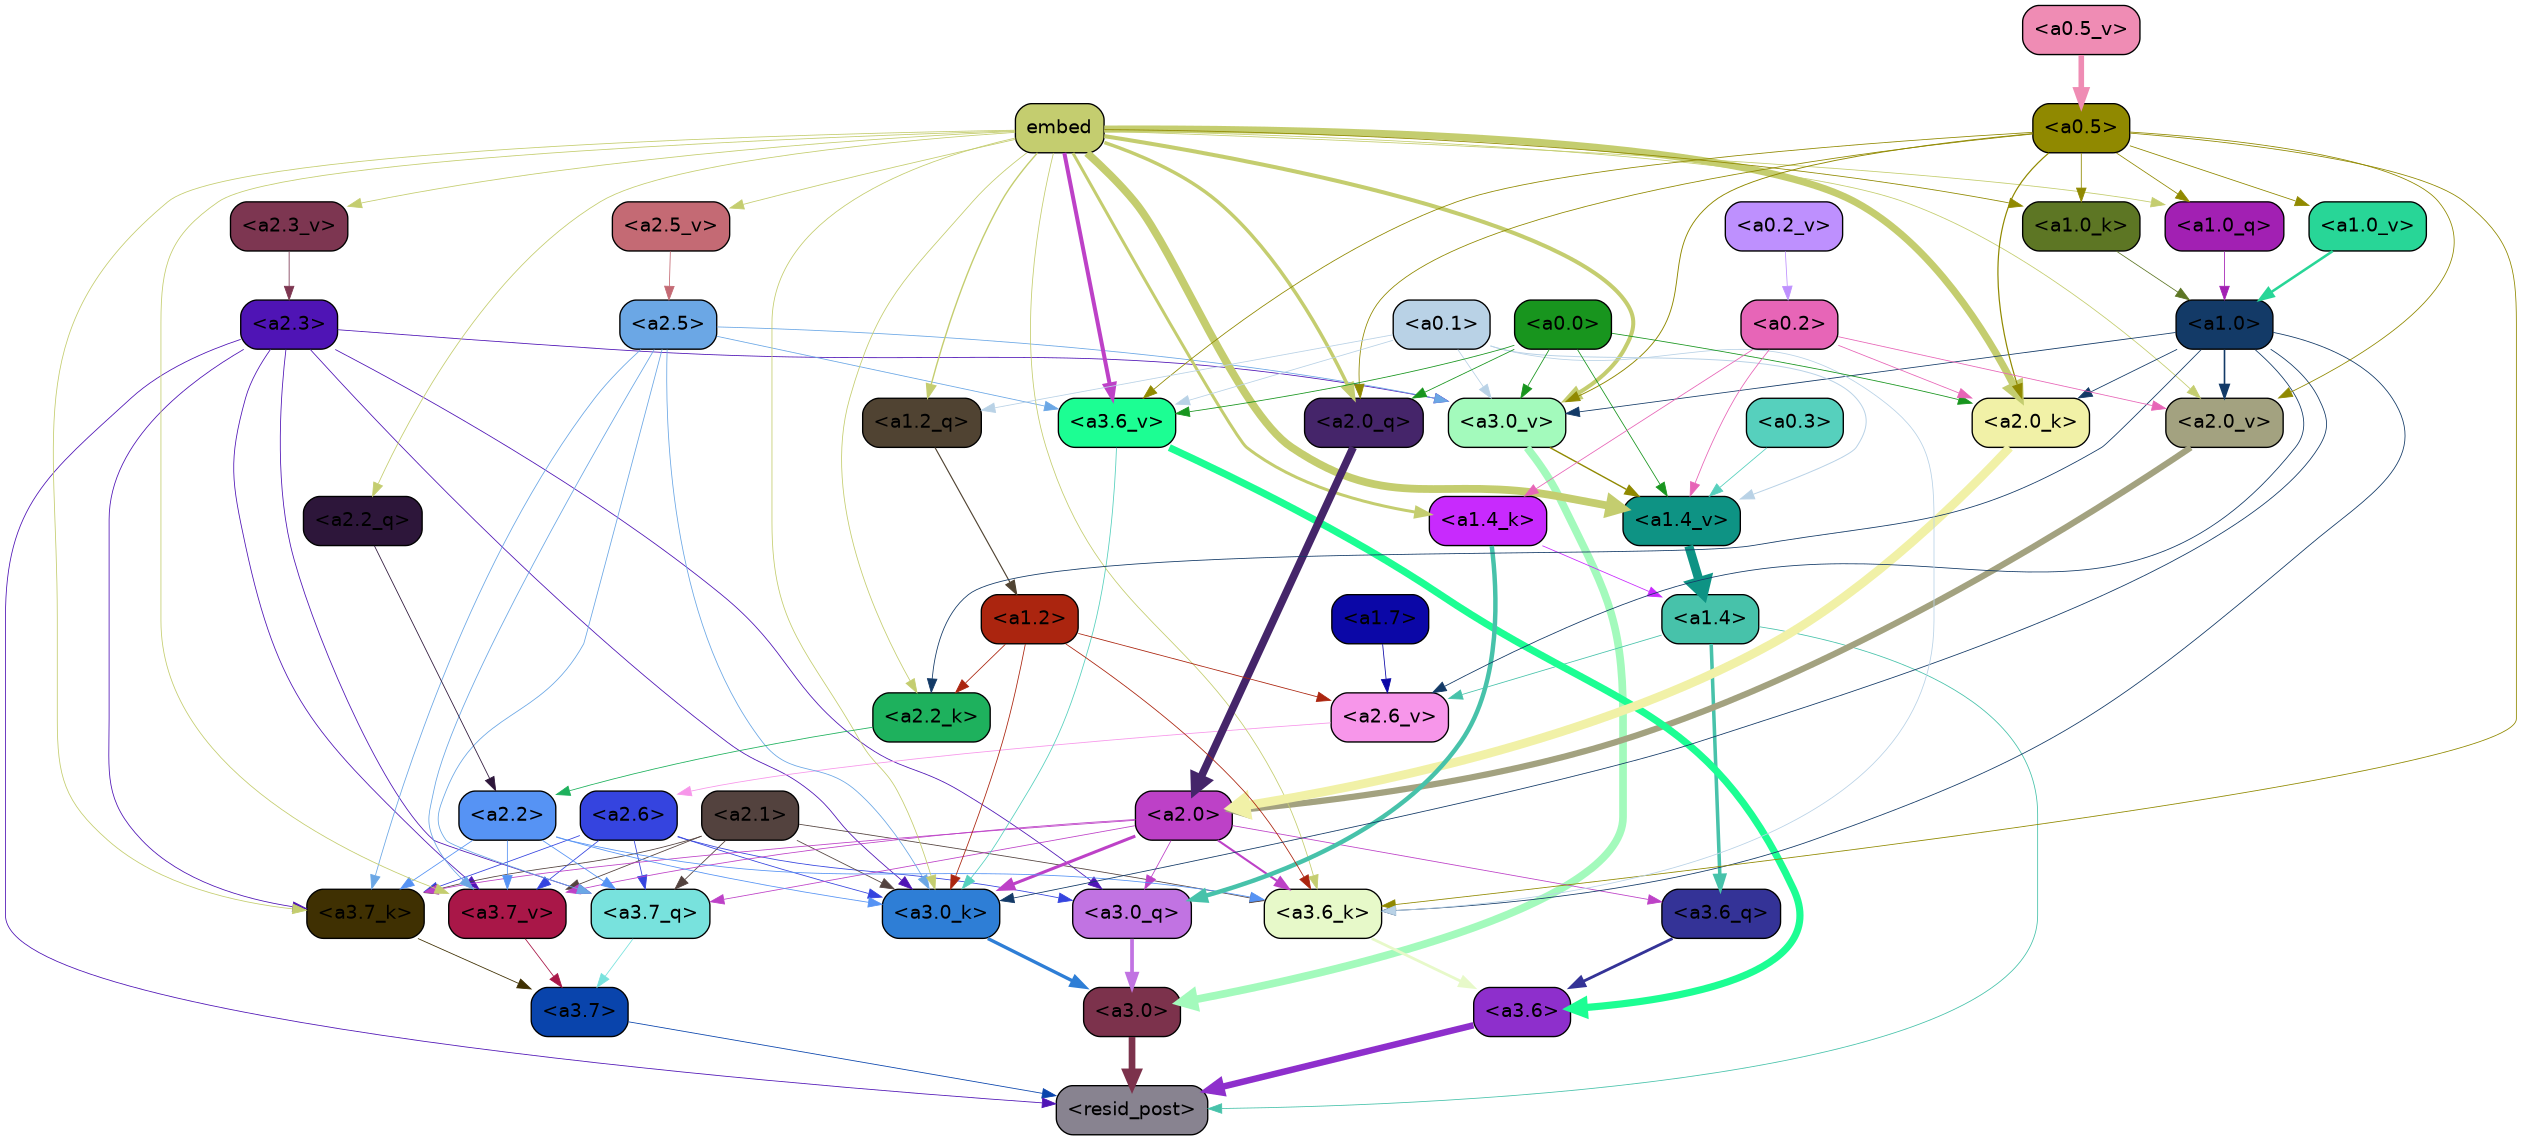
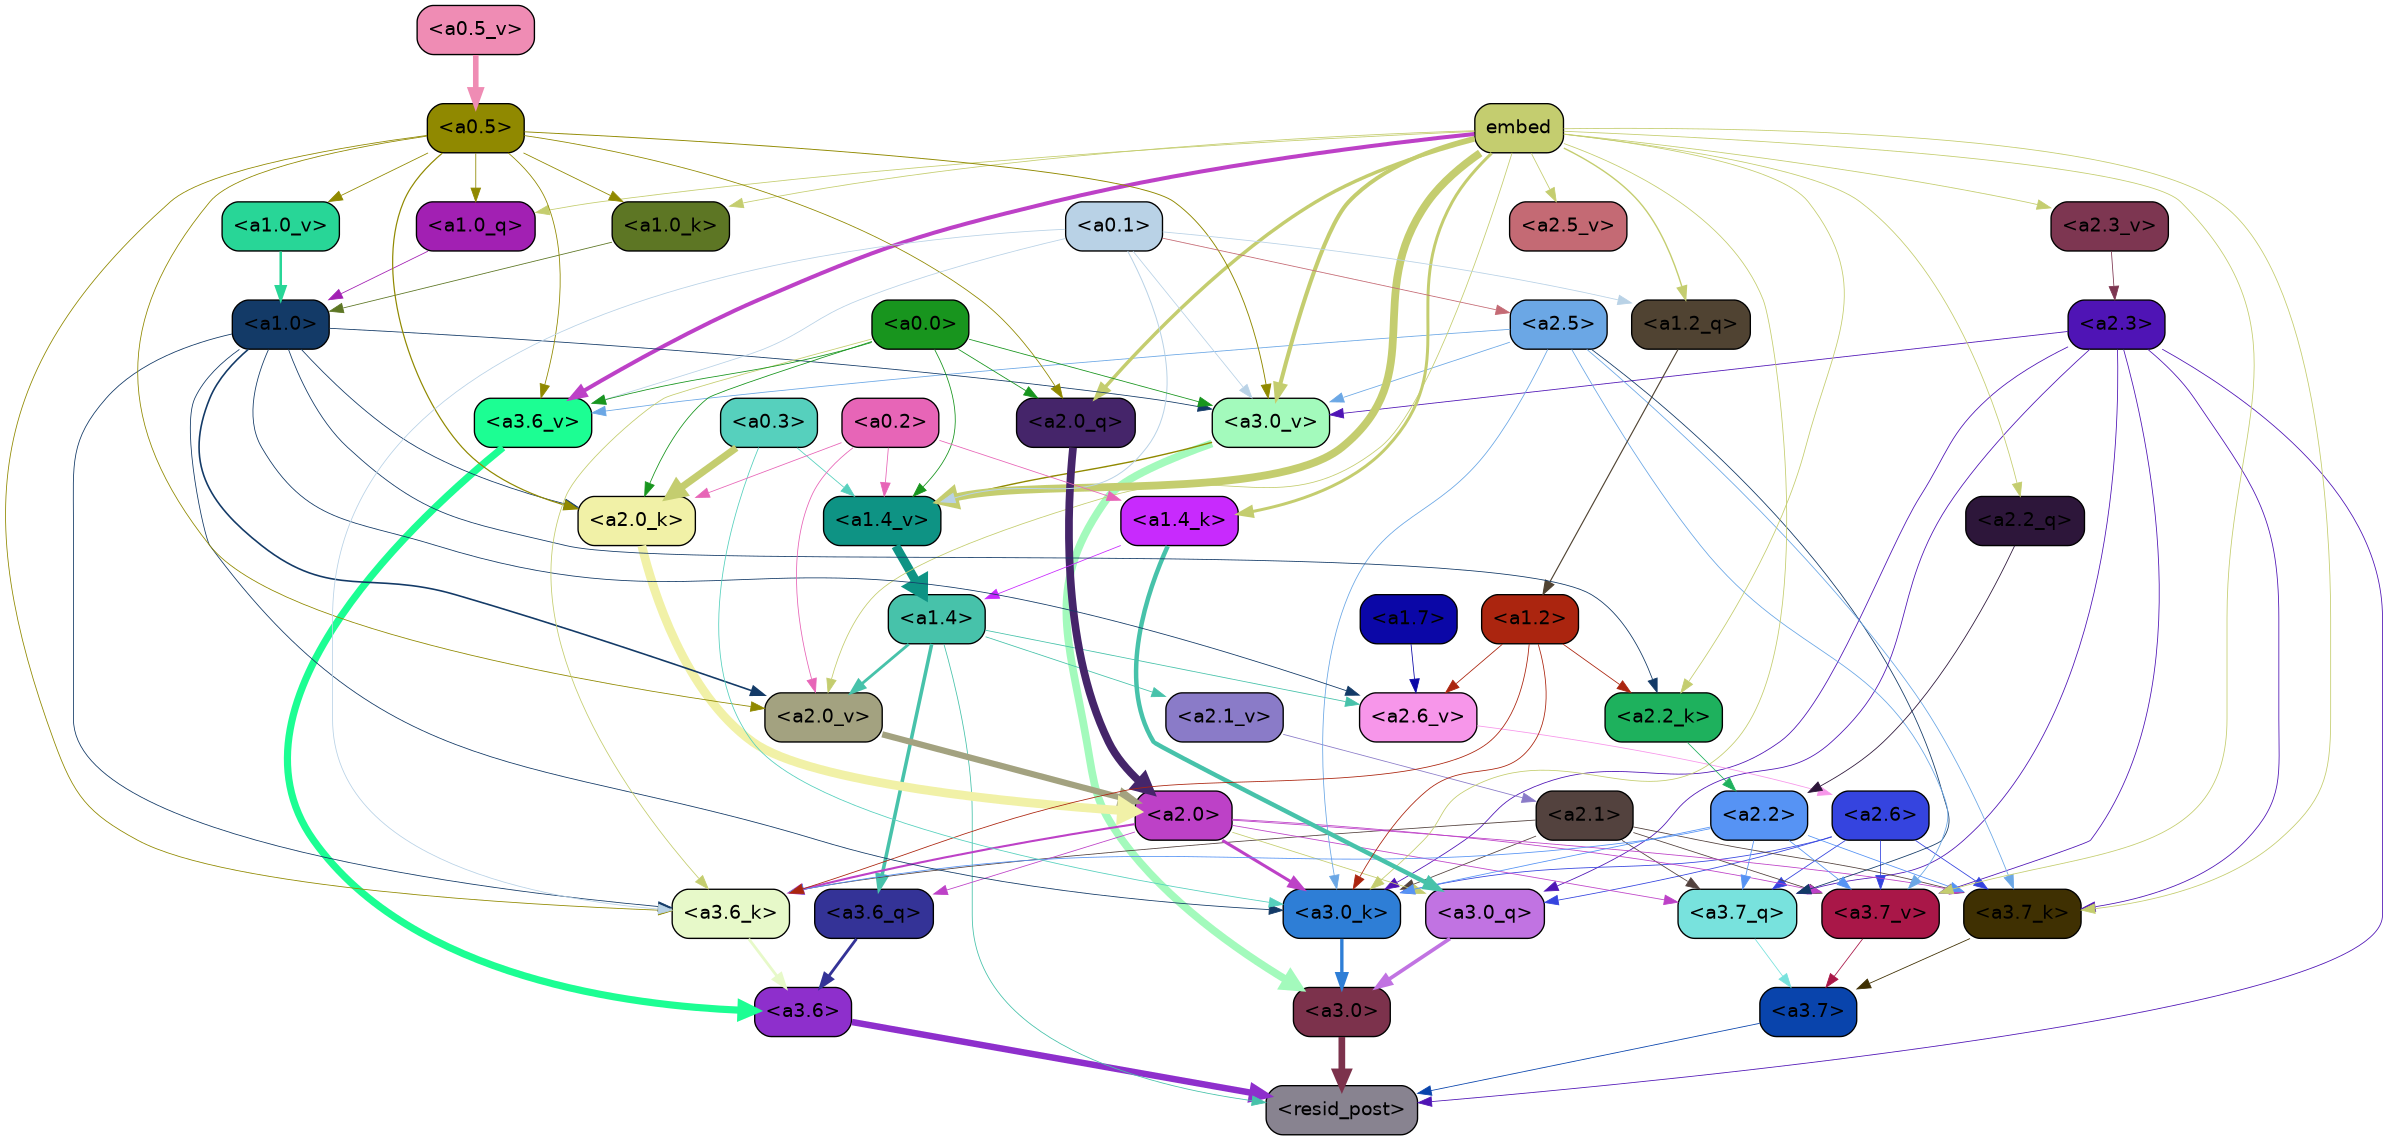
(1558, 148) -> (1107, 153)
(1827, 192) -> (708, 468)
(1784, 226) -> none
(670, 269) -> (1329, 274)
(1090, 544) -> (558, 529)
none -> (885, 664)
(1080, 676) -> (854, 804)
(556, 681) -> (1898, 686)
none -> (1225, 717)
(1161, 859) -> (1345, 868)
